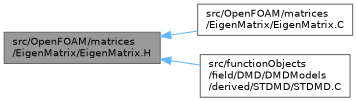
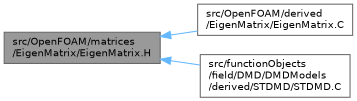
(275, 20) -> (275, 20)
